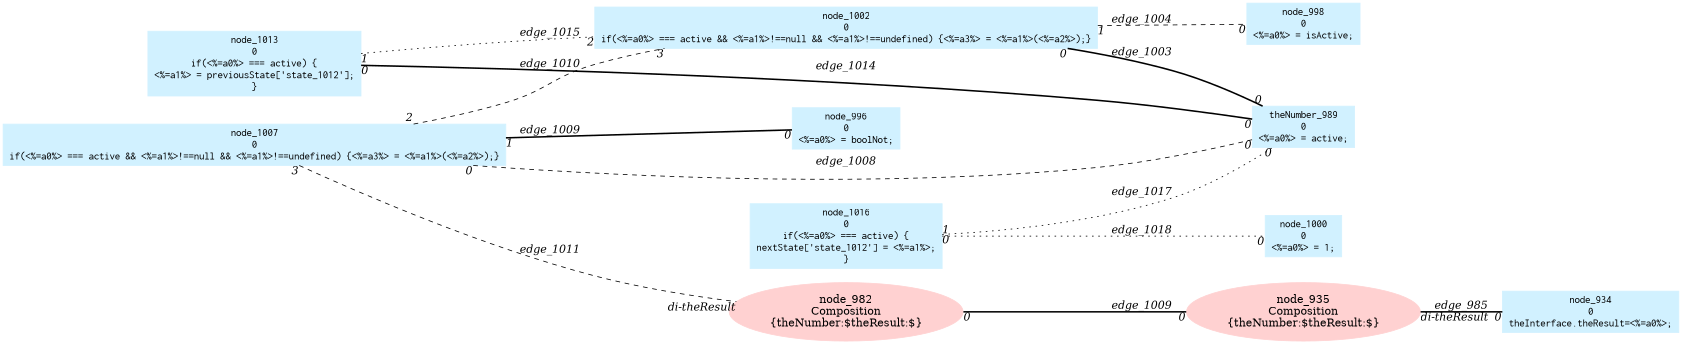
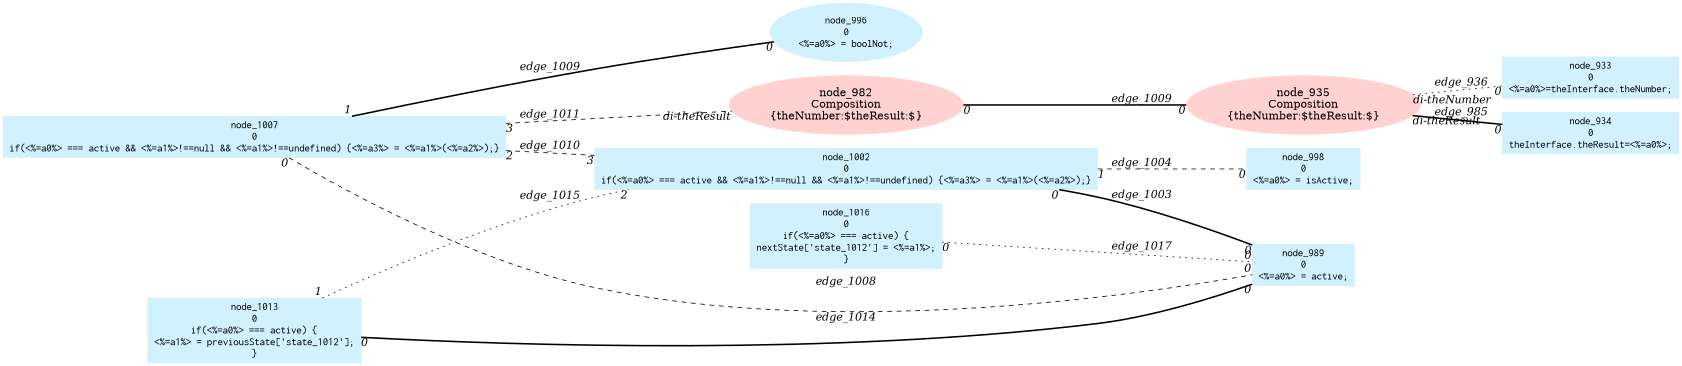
none -> (1591, 78)
(1303, 127) -> (1303, 265)
(846, 128) -> (846, 32)
(1303, 236) -> none
